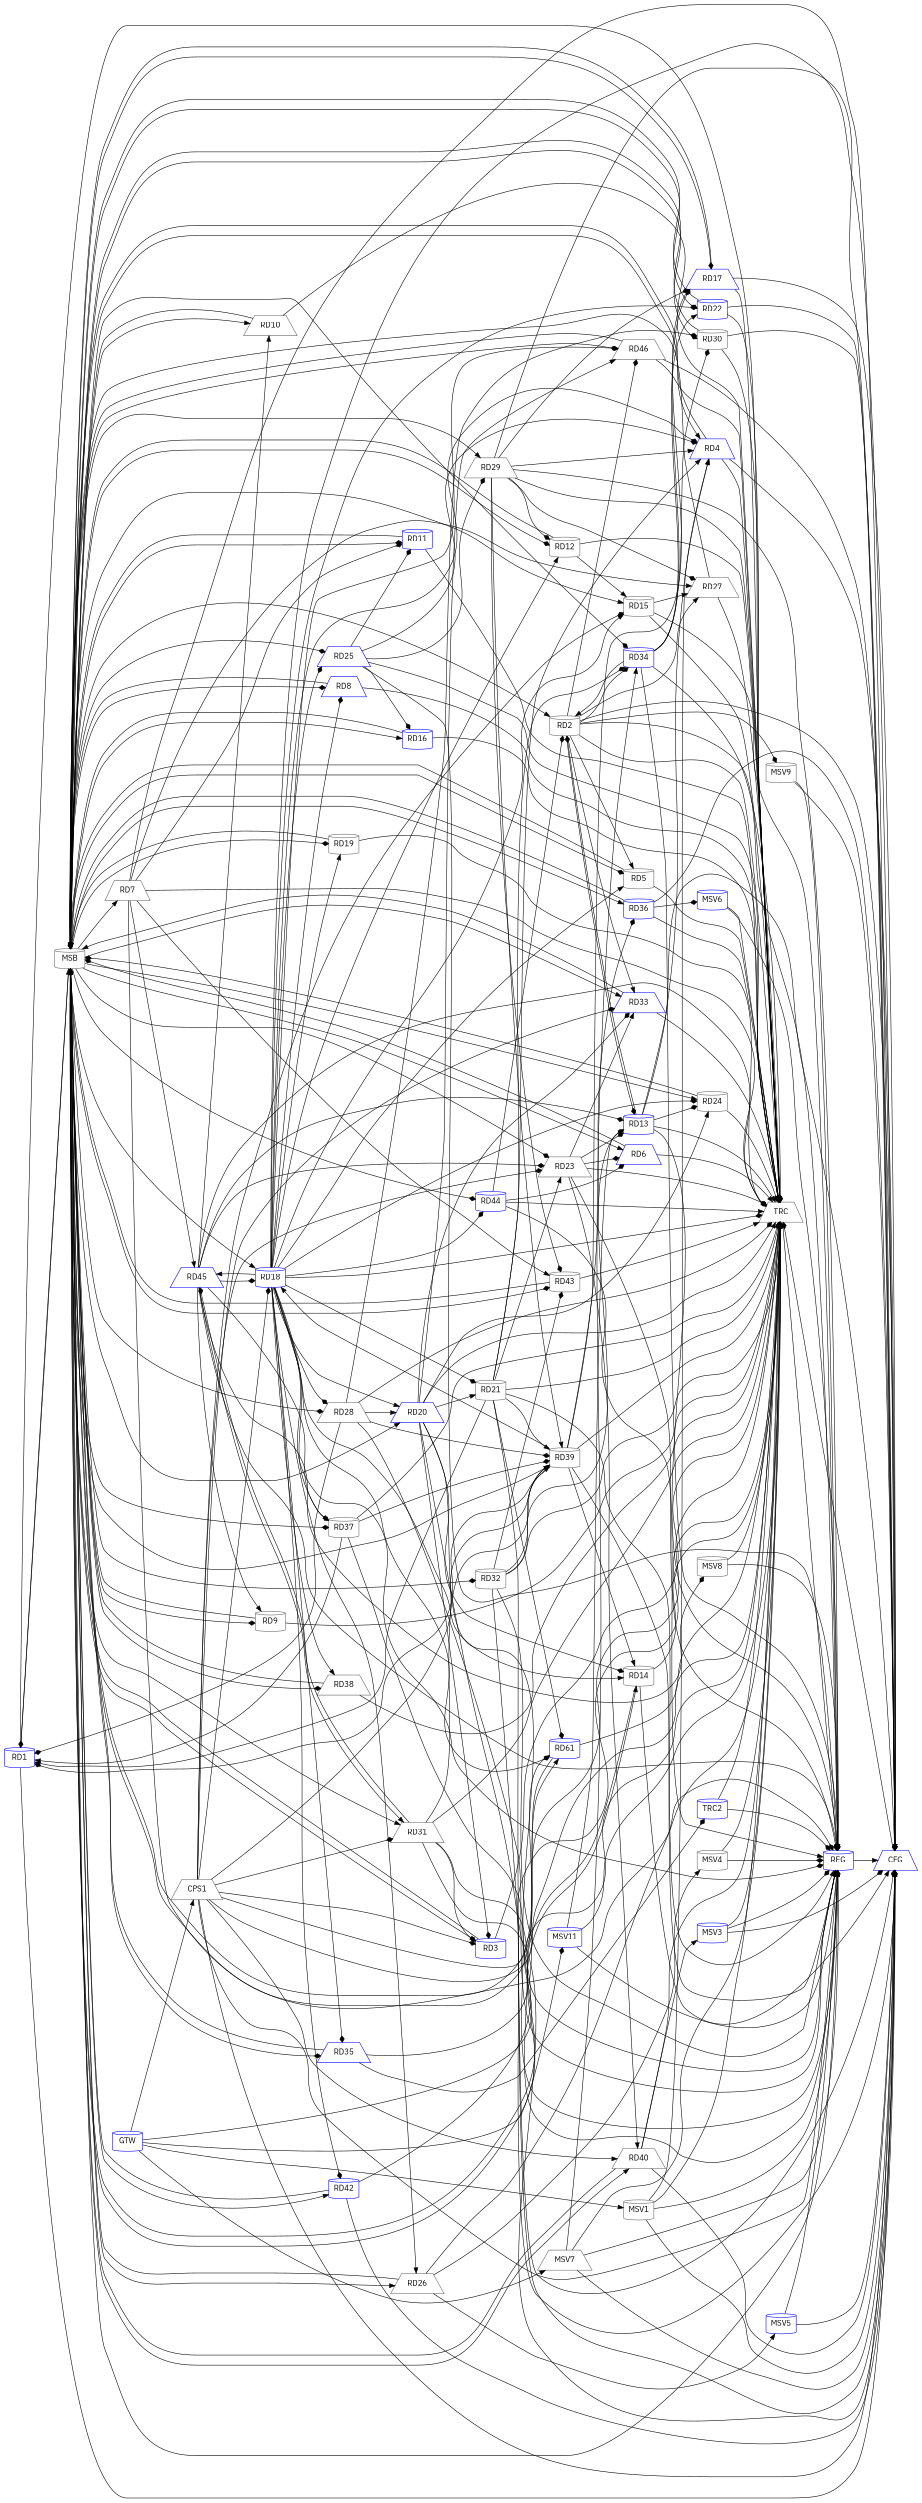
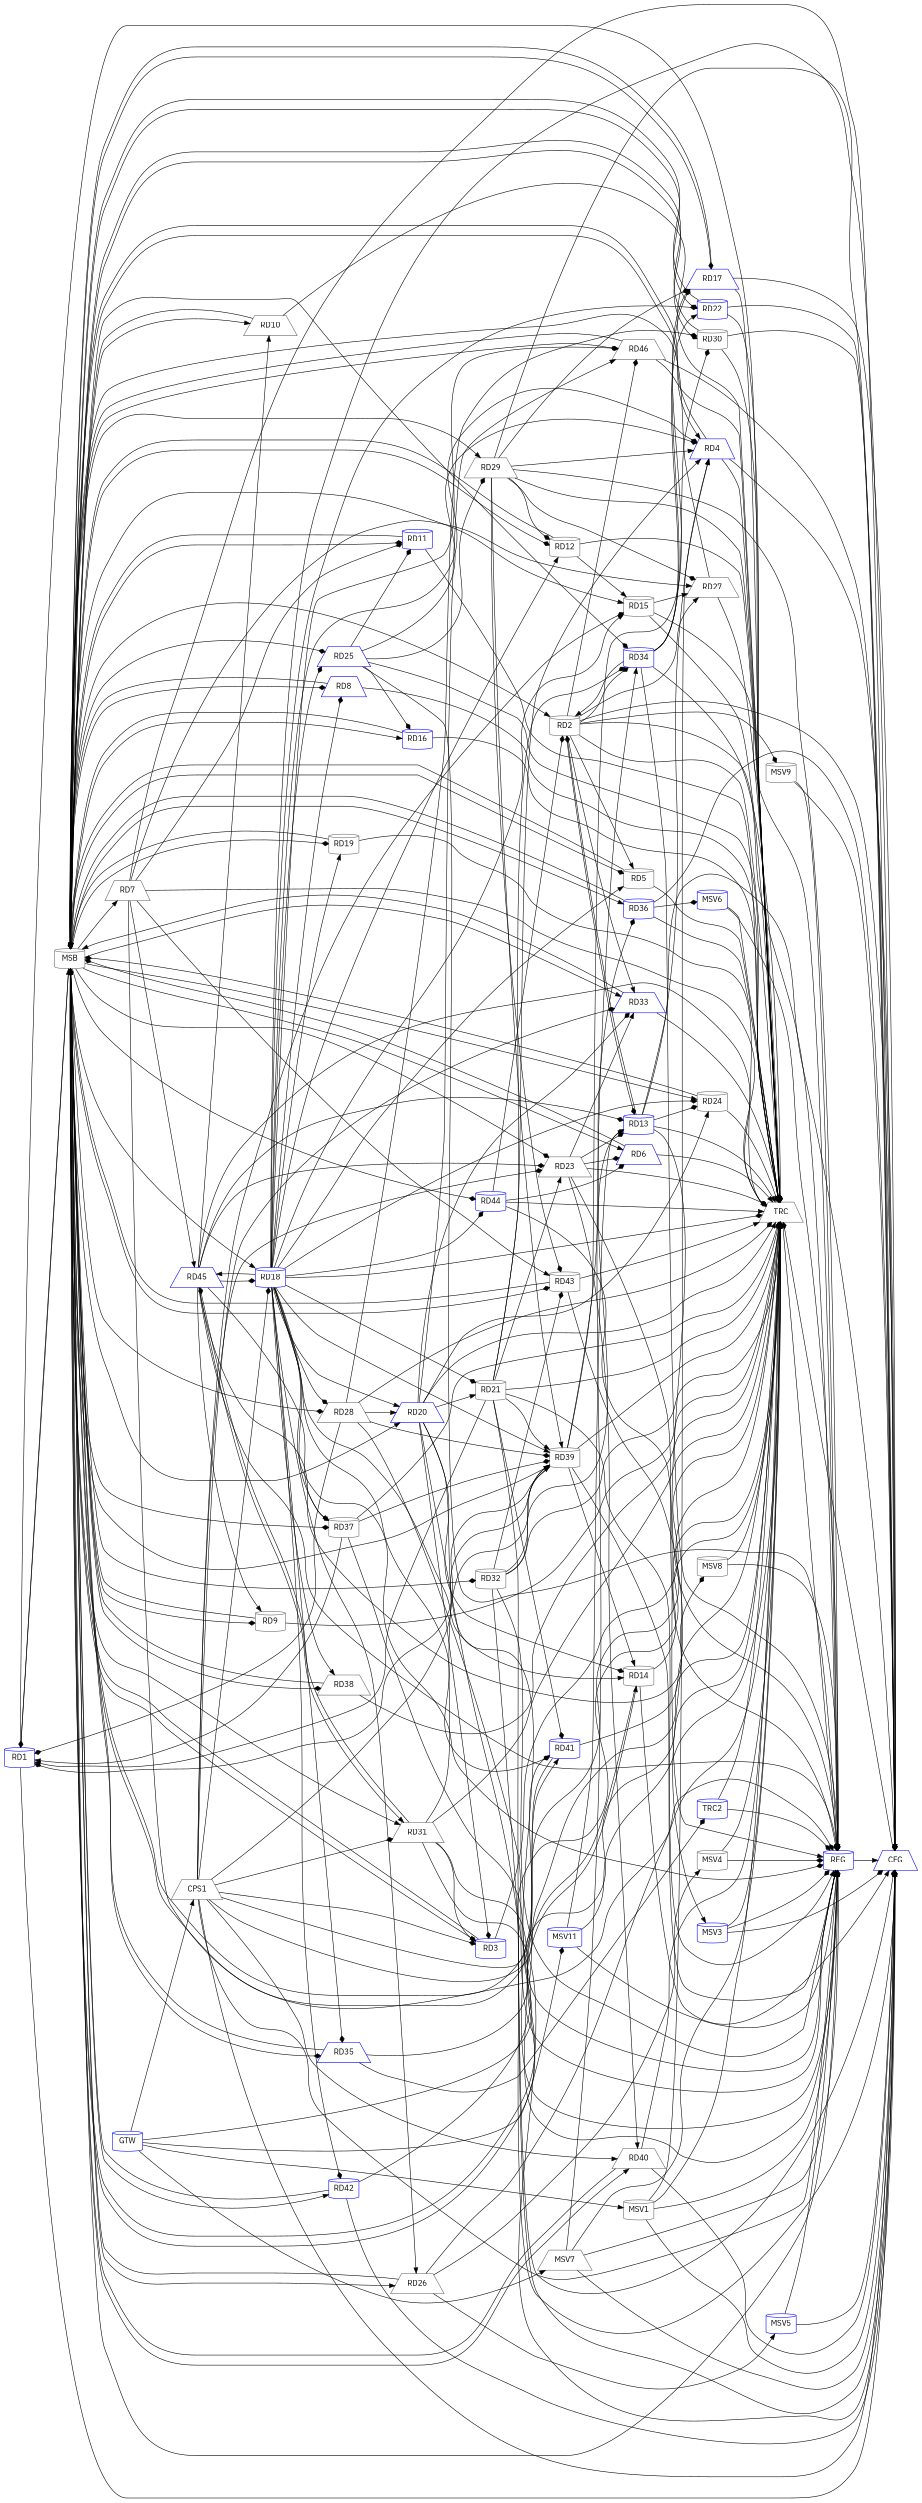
(413, 1376) -> (402, 1380)
(565, 1749) -> (565, 1749)
(664, 2045) -> (666, 1515)
